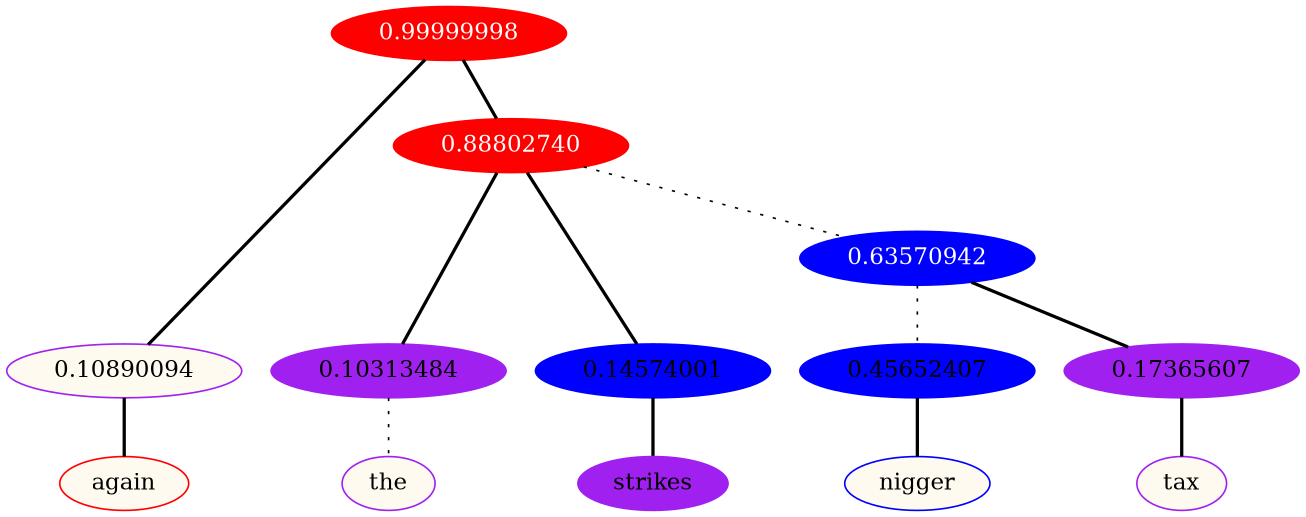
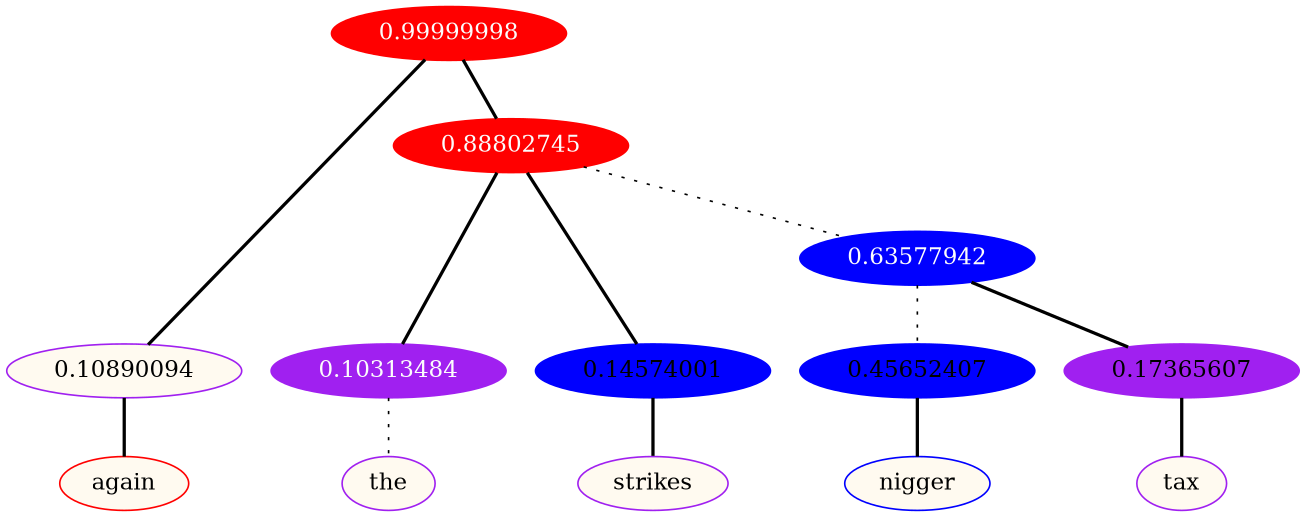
(511, 146) -> (511, 146)
(917, 258) -> (917, 258)
(389, 371) -> (389, 371)
(653, 483) -> (653, 483)
